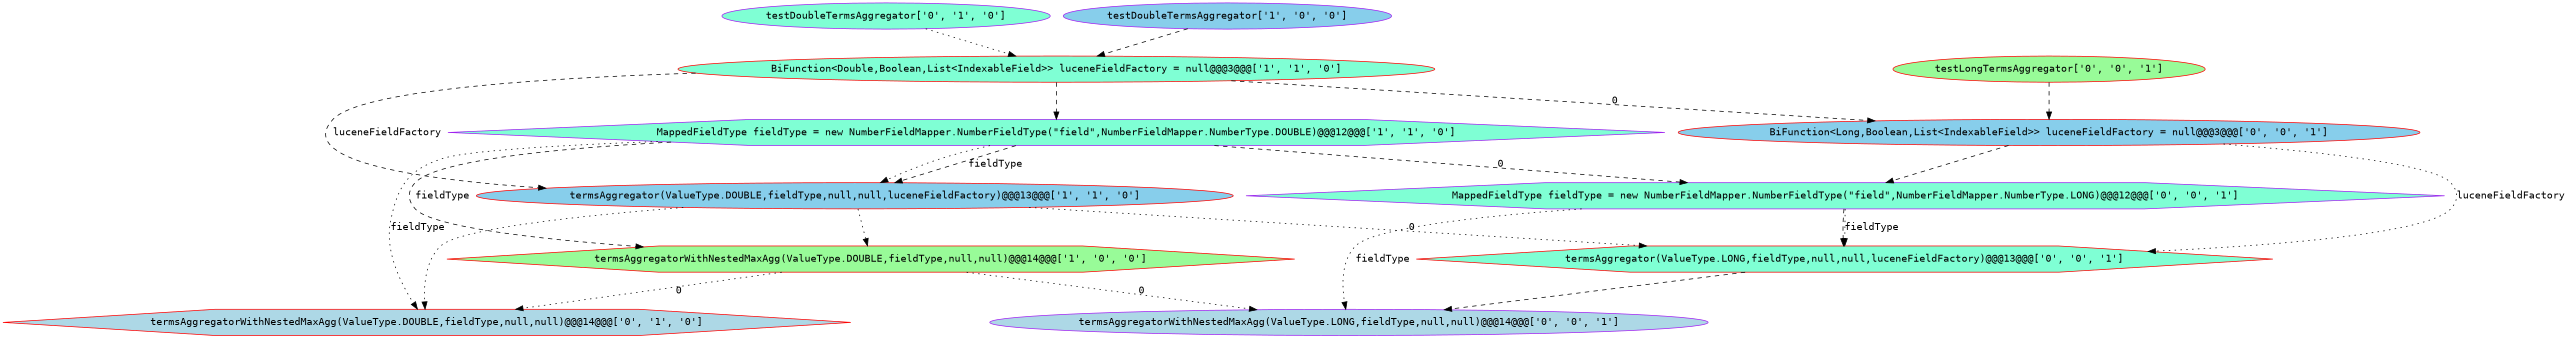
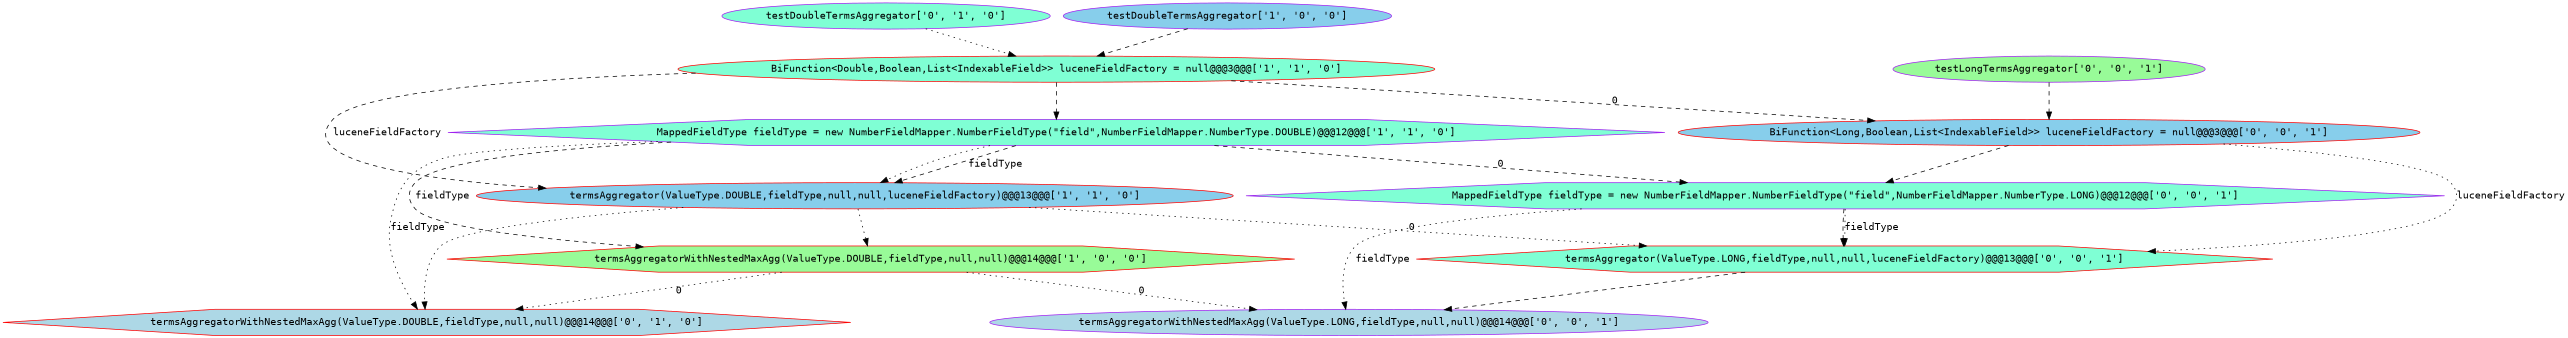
(2049, 69) -> (2049, 69)
